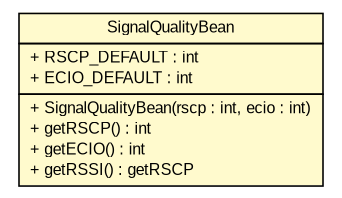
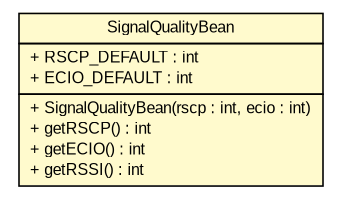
(112, 170) -> (88, 170)
